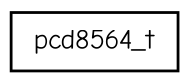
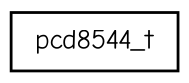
(95, 42) -> (95, 42)
